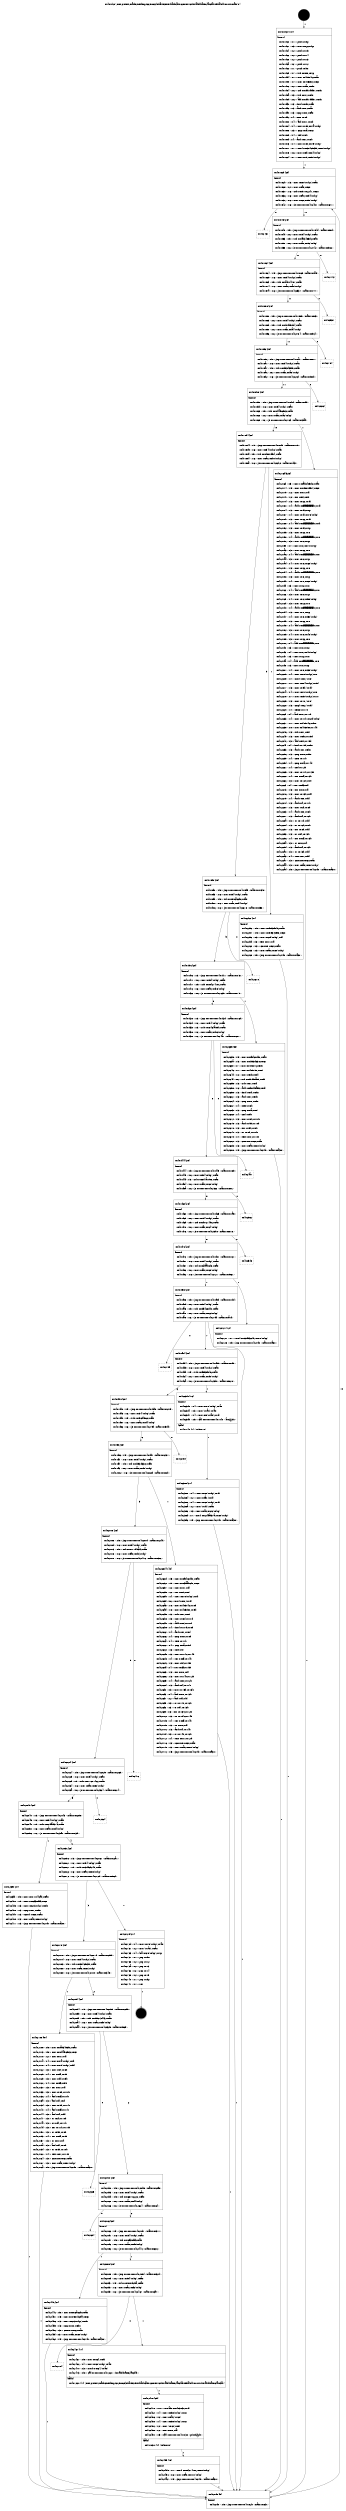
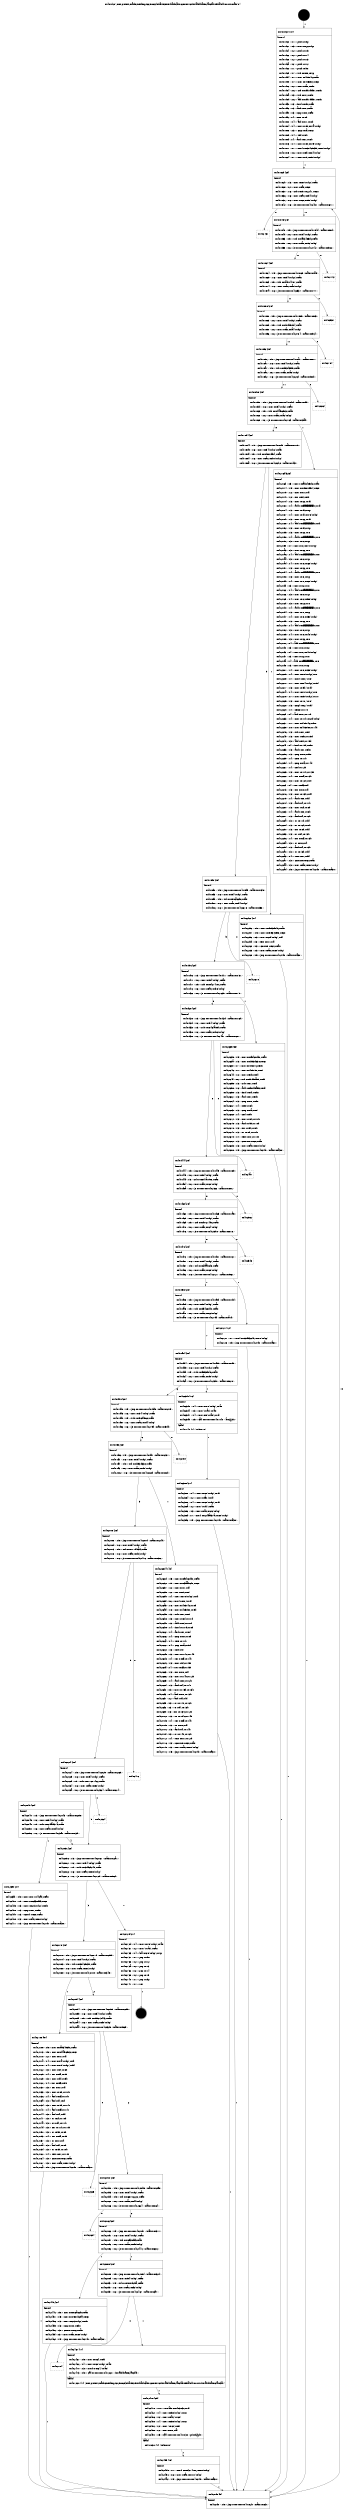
(165, 1367) -> none
(72, 1797) -> (89, 1819)
(241, 1893) -> (248, 1918)
